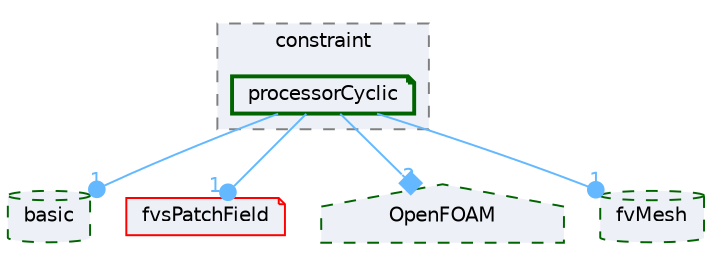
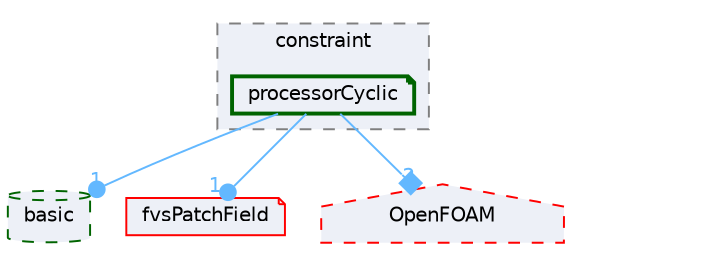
(443, 217) -> (443, 217)
(652, 217) -> none
